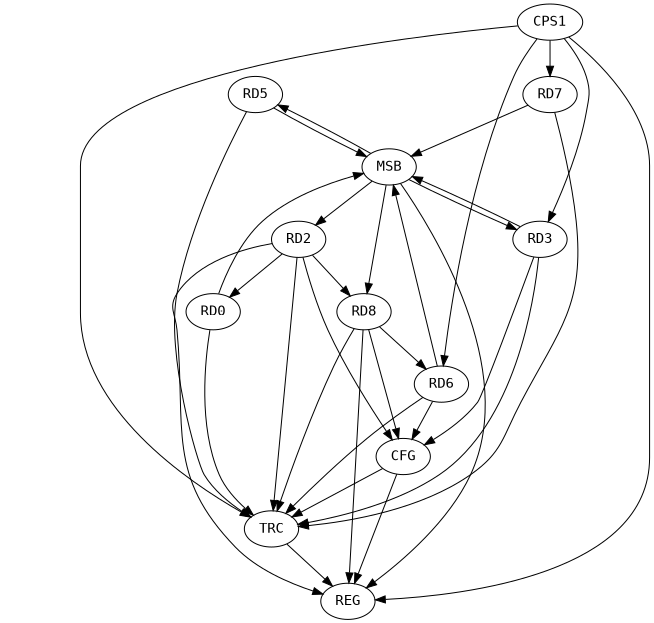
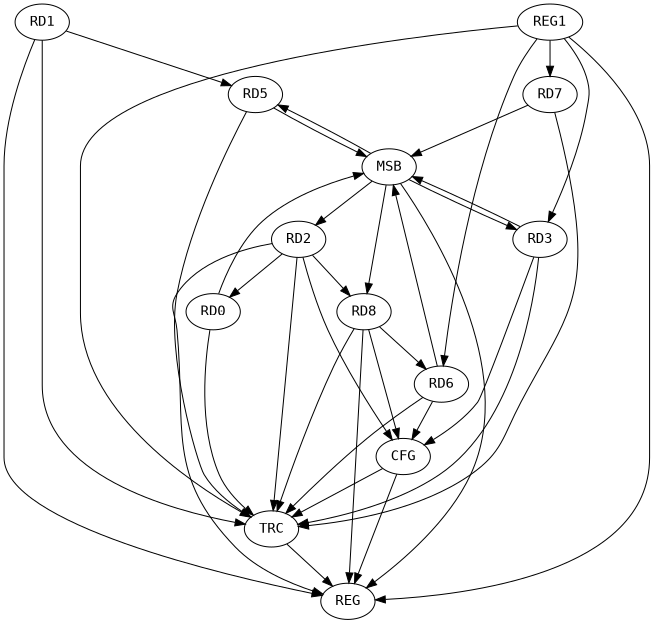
none -> (42, 22)
(550, 22) -> (550, 22)
